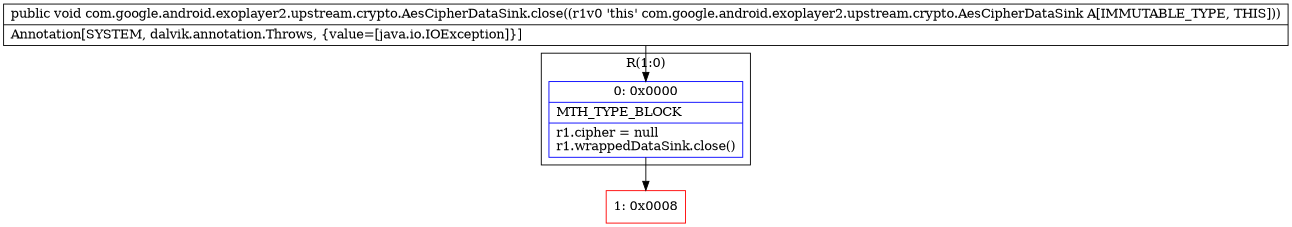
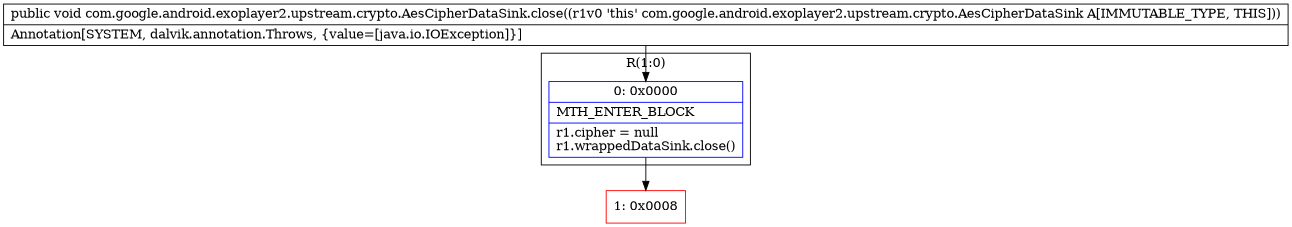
(619, 112) -> (626, 112)
